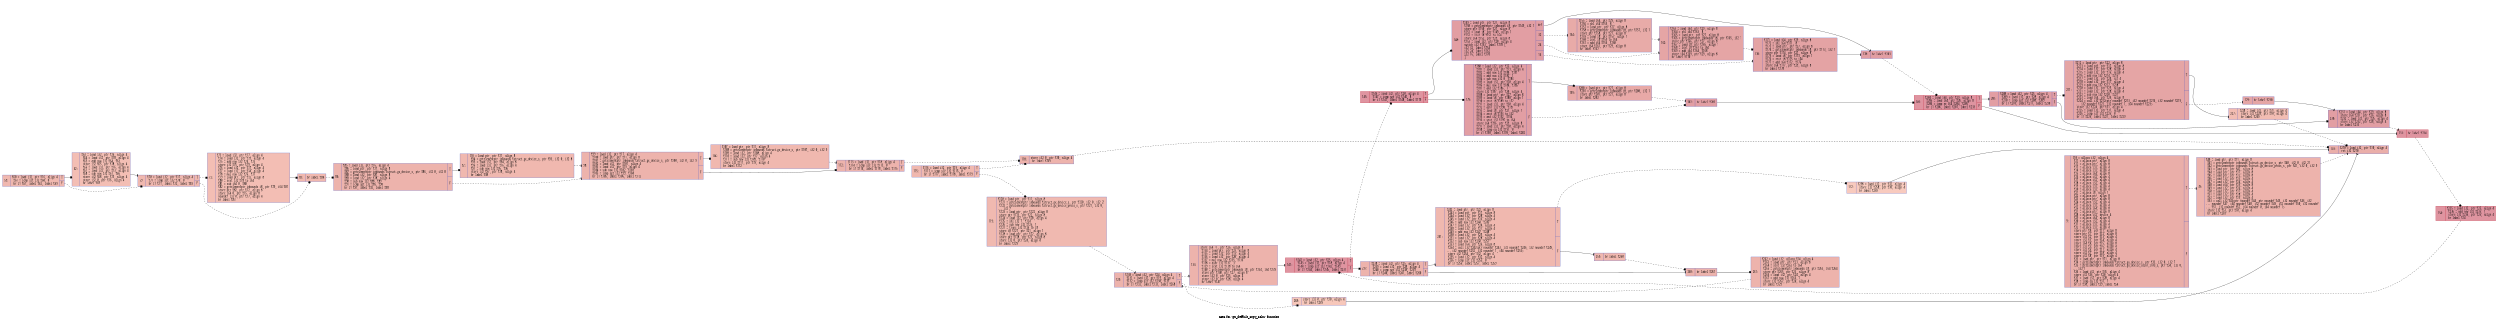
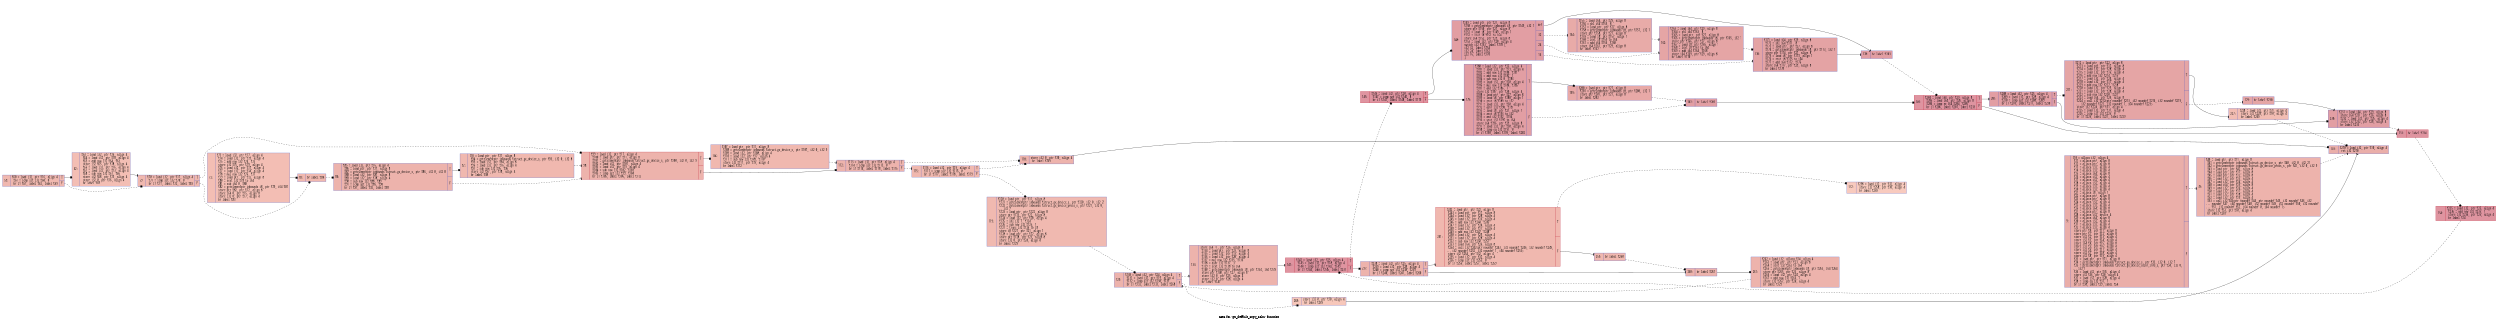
(2098, 79) -> (2100, 79)
(1699, 142) -> (1699, 142)
(2106, 150) -> none
(642, 166) -> (642, 166)
none -> (907, 169)
(202, 178) -> (376, 147)
(240, 197) -> (238, 197)
(1498, 237) -> (1498, 237)
(1112, 259) -> (1112, 259)
